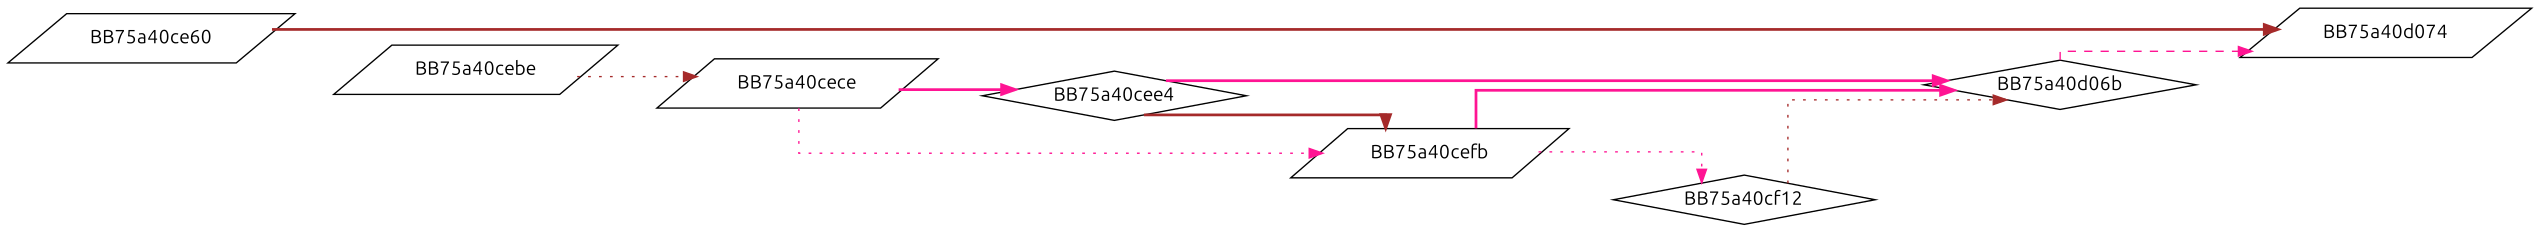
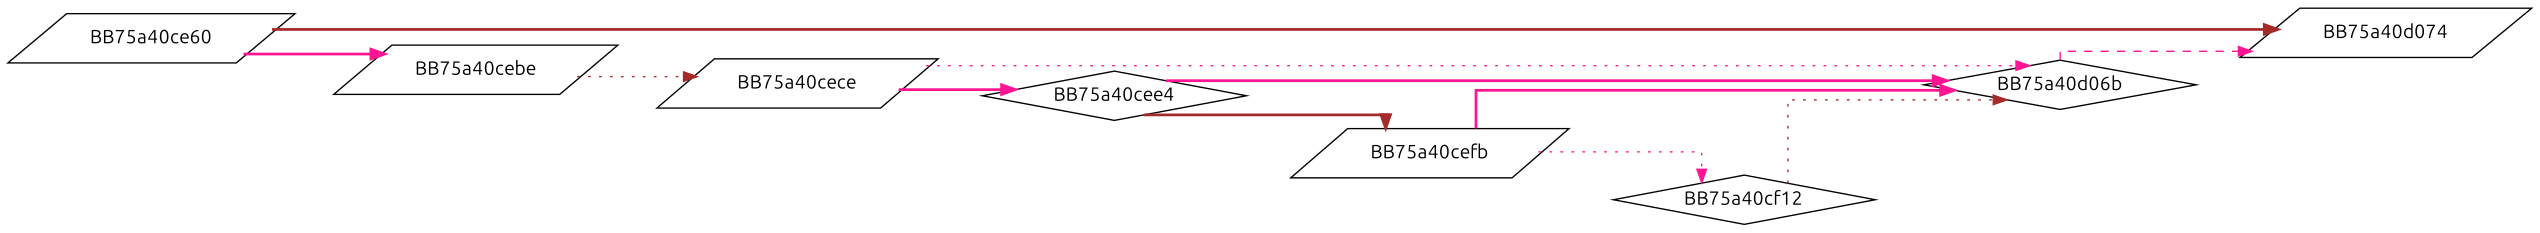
none -> (307, 54)
(1032, 153) -> (1471, 66)
